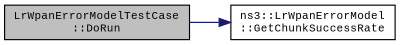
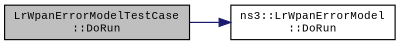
(313, 22) -> (313, 22)
